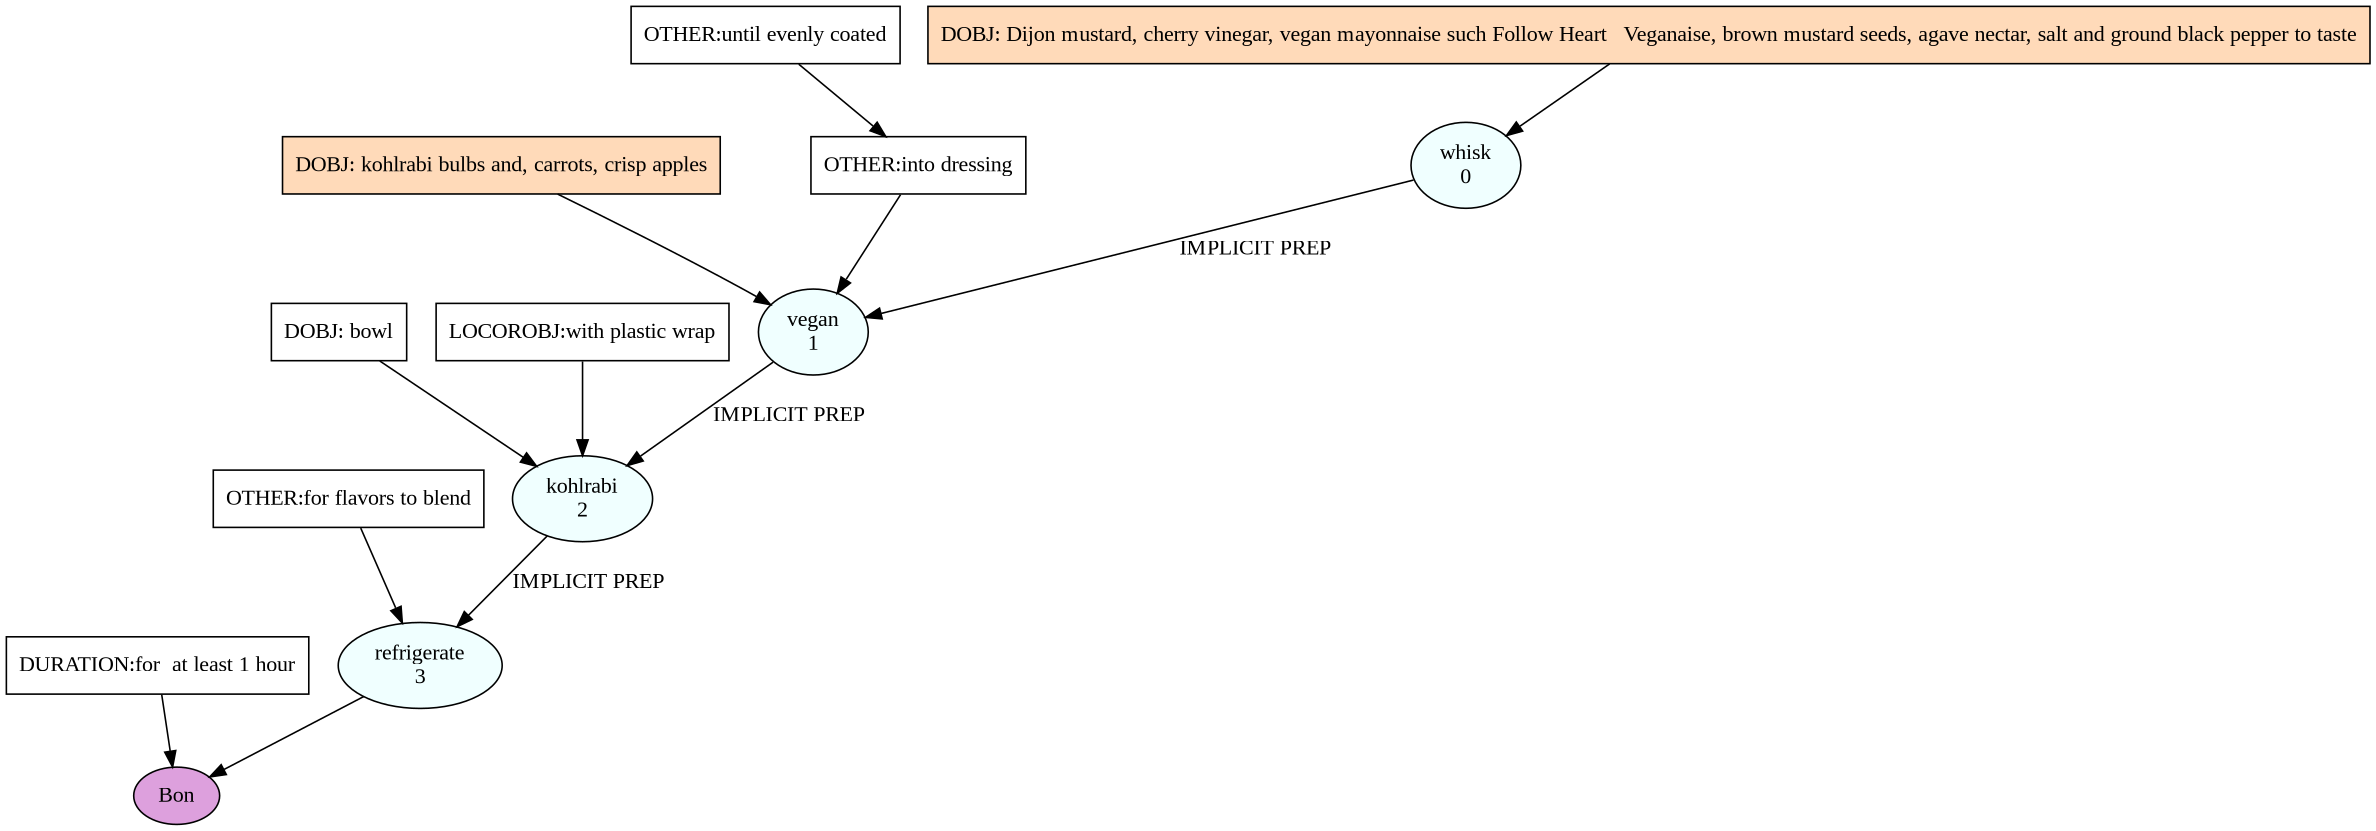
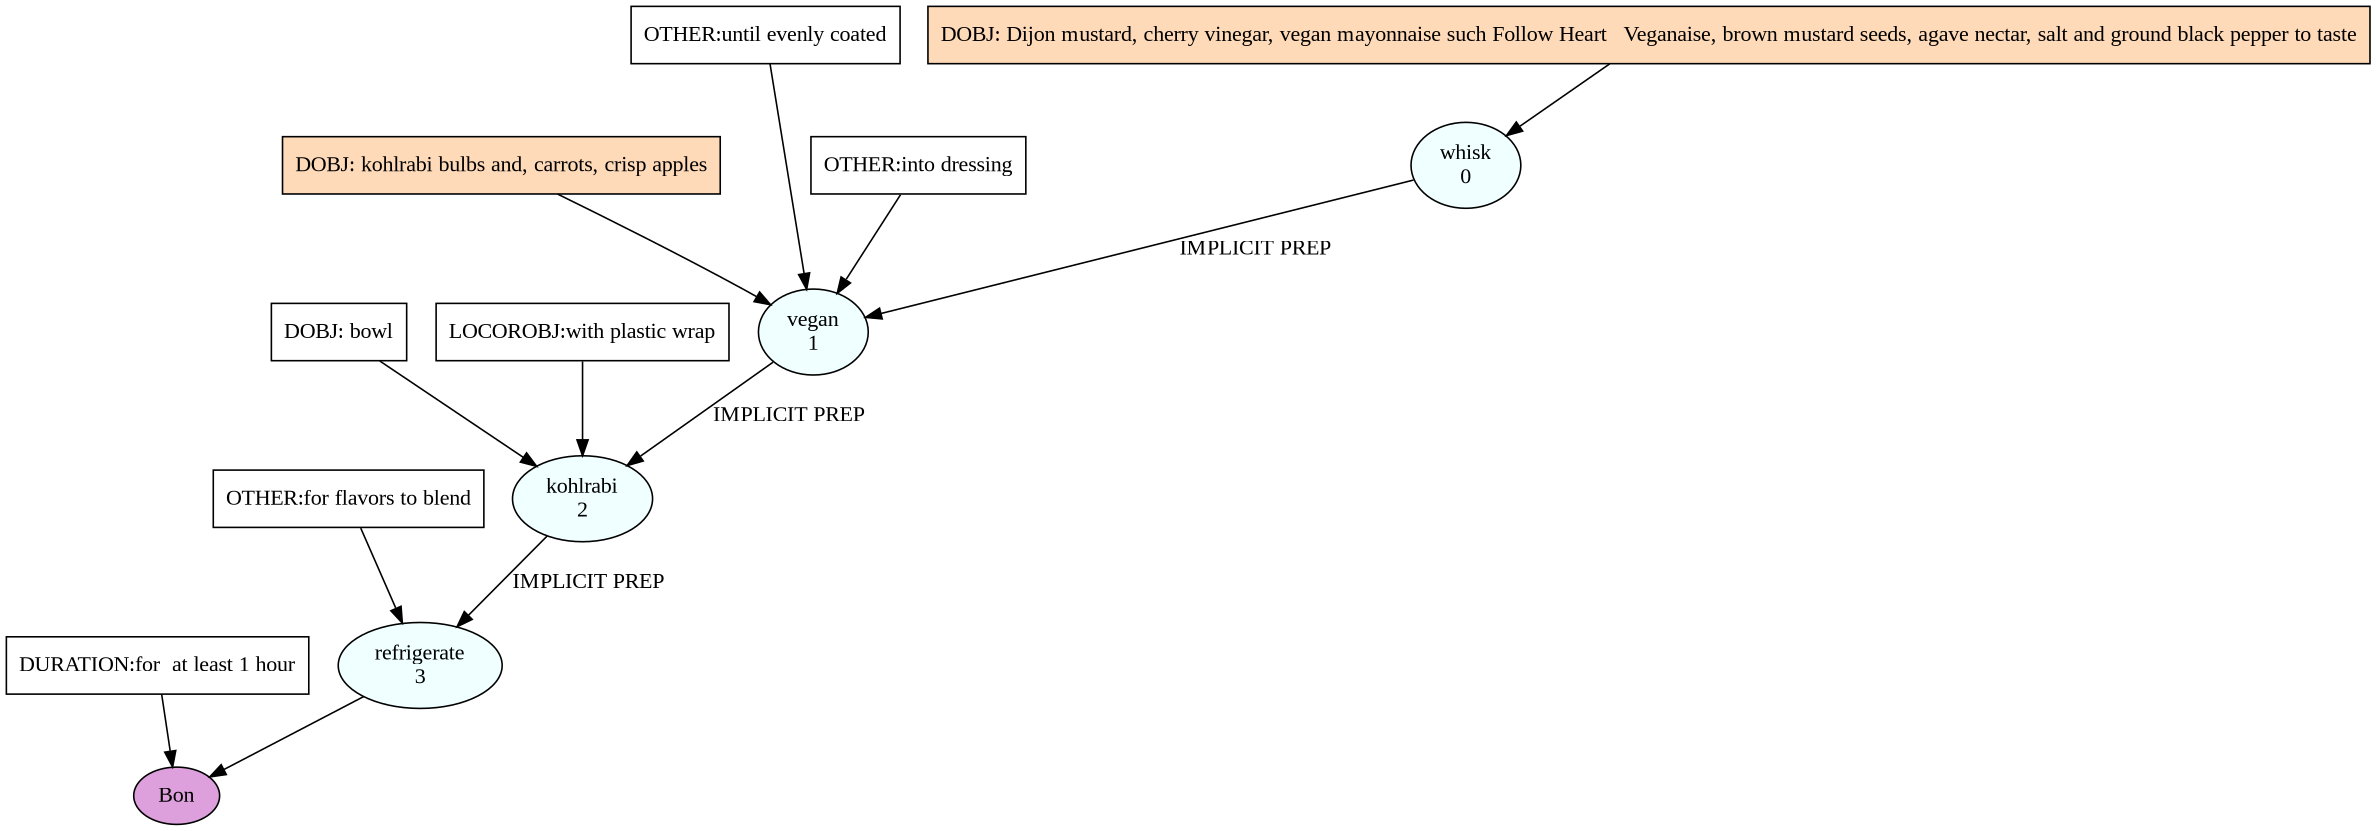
(836, 95) -> (787, 169)
